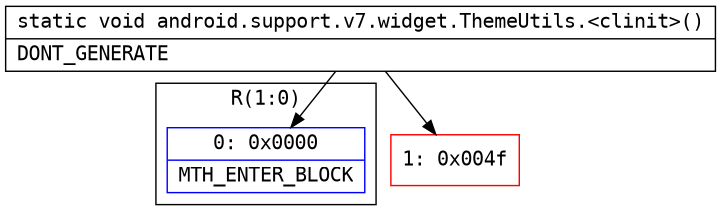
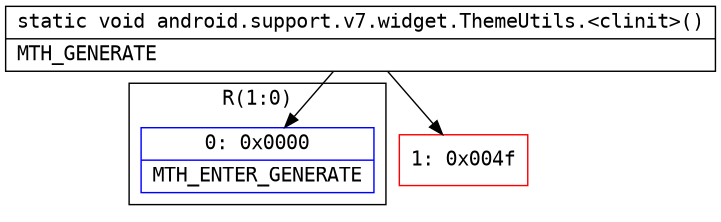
(93, 54) -> (87, 54)
(266, 176) -> (258, 176)
